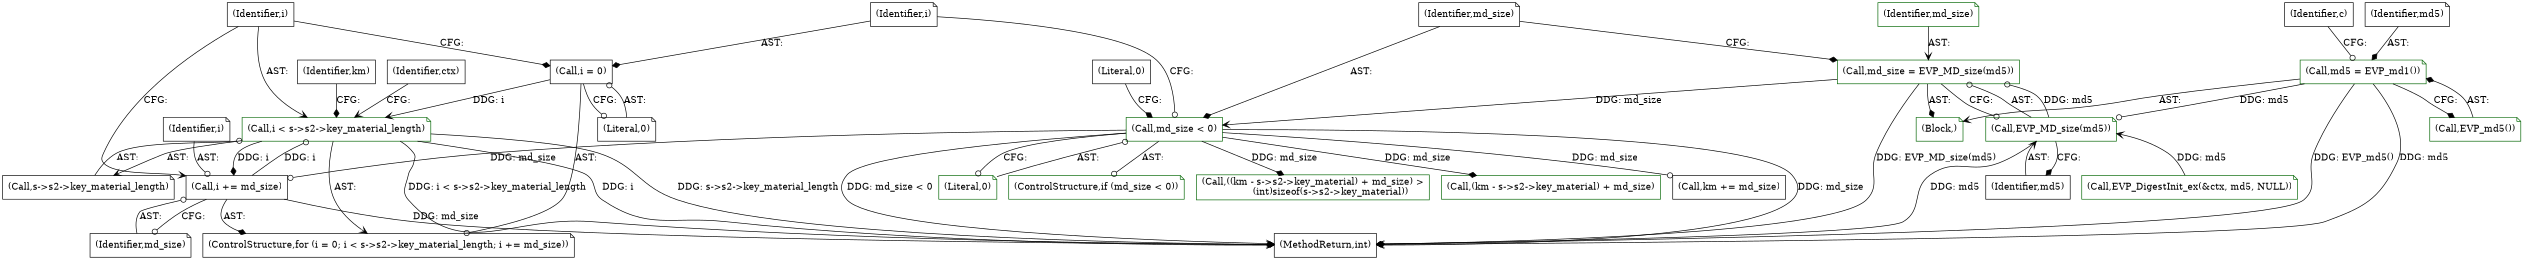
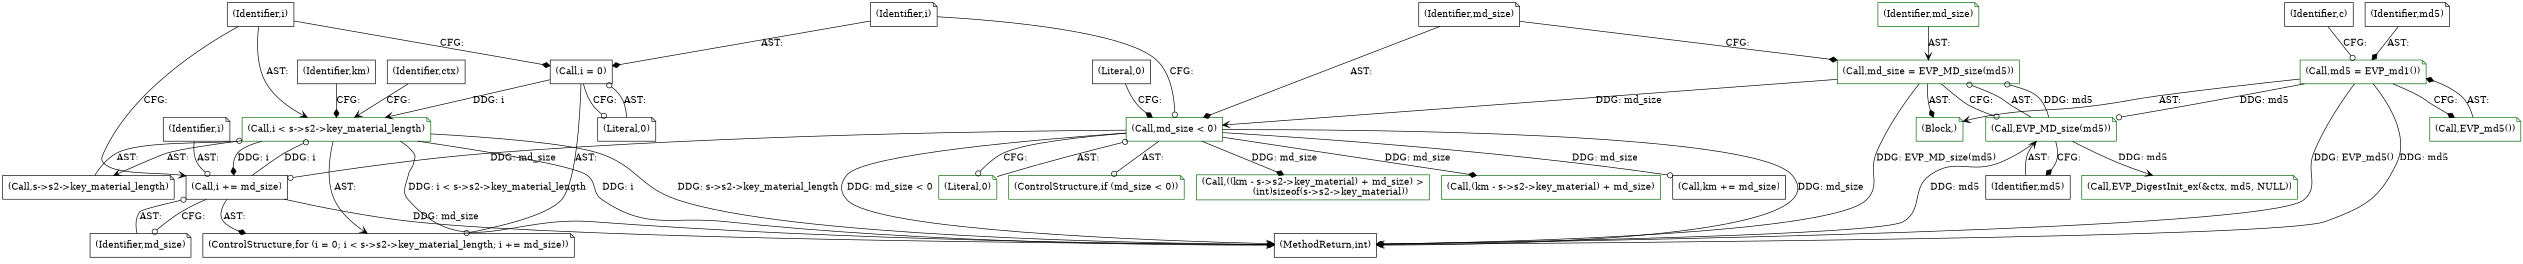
(2159, 148) -> (2109, 159)
